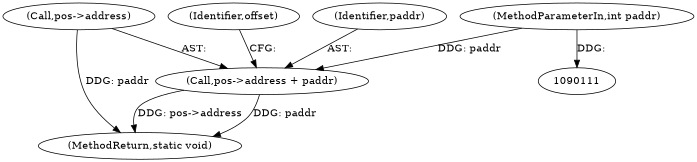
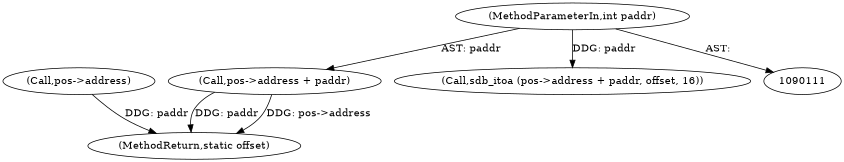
(234, 16) -> none
(380, 16) -> none
(166, 47) -> none
(469, 49) -> (471, 49)
(593, 49) -> (720, 49)
none -> (573, 81)
(140, 146) -> (194, 146)
